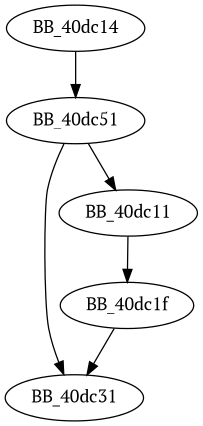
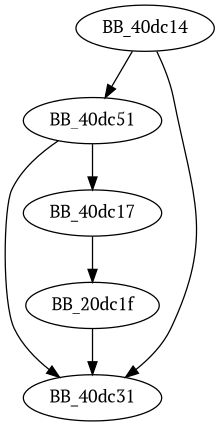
(128, 213) -> (93, 213)
none -> (196, 217)
(127, 305) -> (93, 305)
